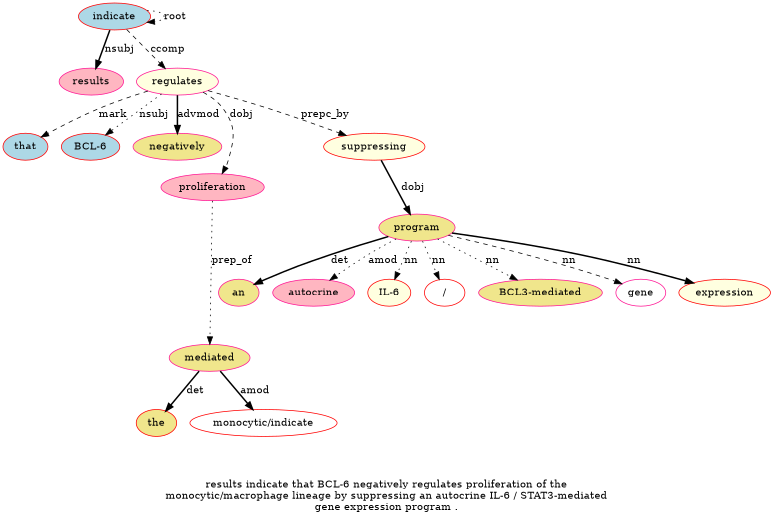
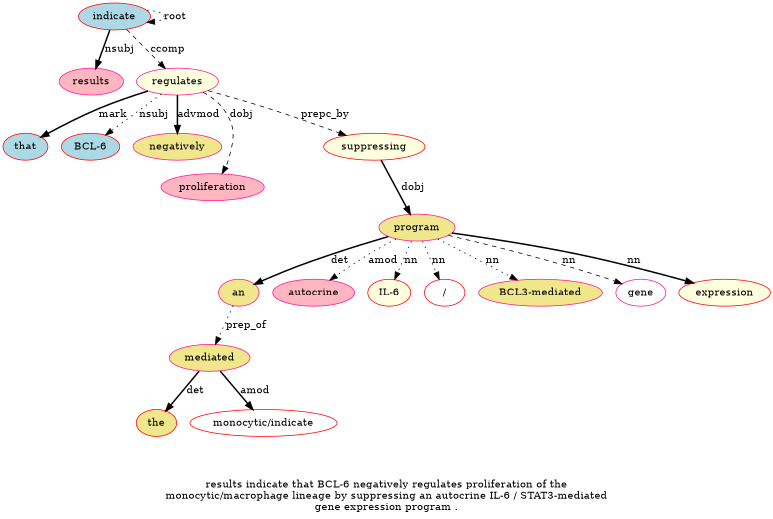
(97, 109) -> (97, 109)
(211, 269) -> (226, 322)
